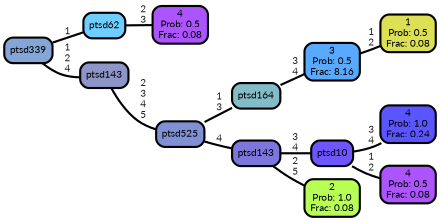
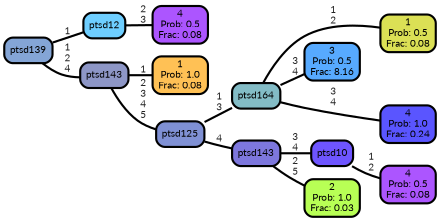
(104, 26) -> (104, 26)
(28, 50) -> (28, 50)
(370, 50) -> (311, 33)
none -> (180, 75)
(180, 134) -> (180, 134)
(368, 149) -> (330, 113)
(332, 198) -> (332, 198)
